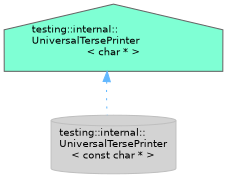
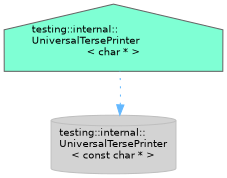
(107, 98) -> (120, 88)
